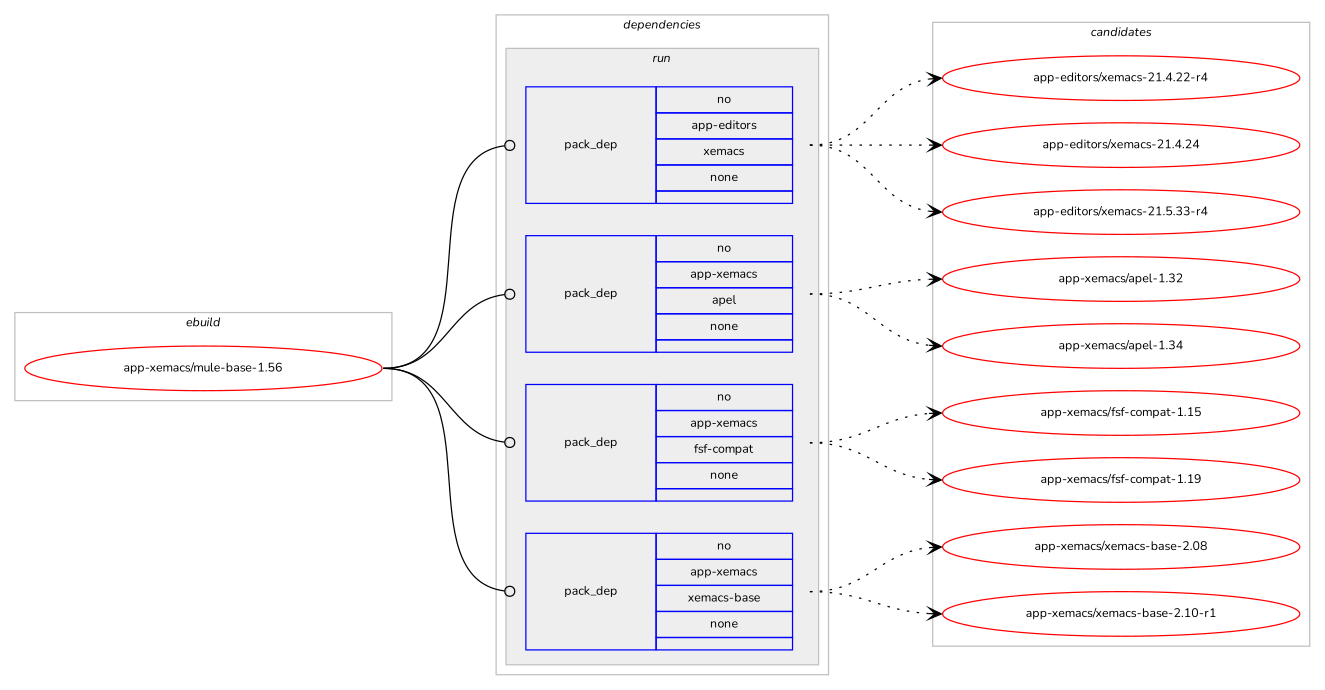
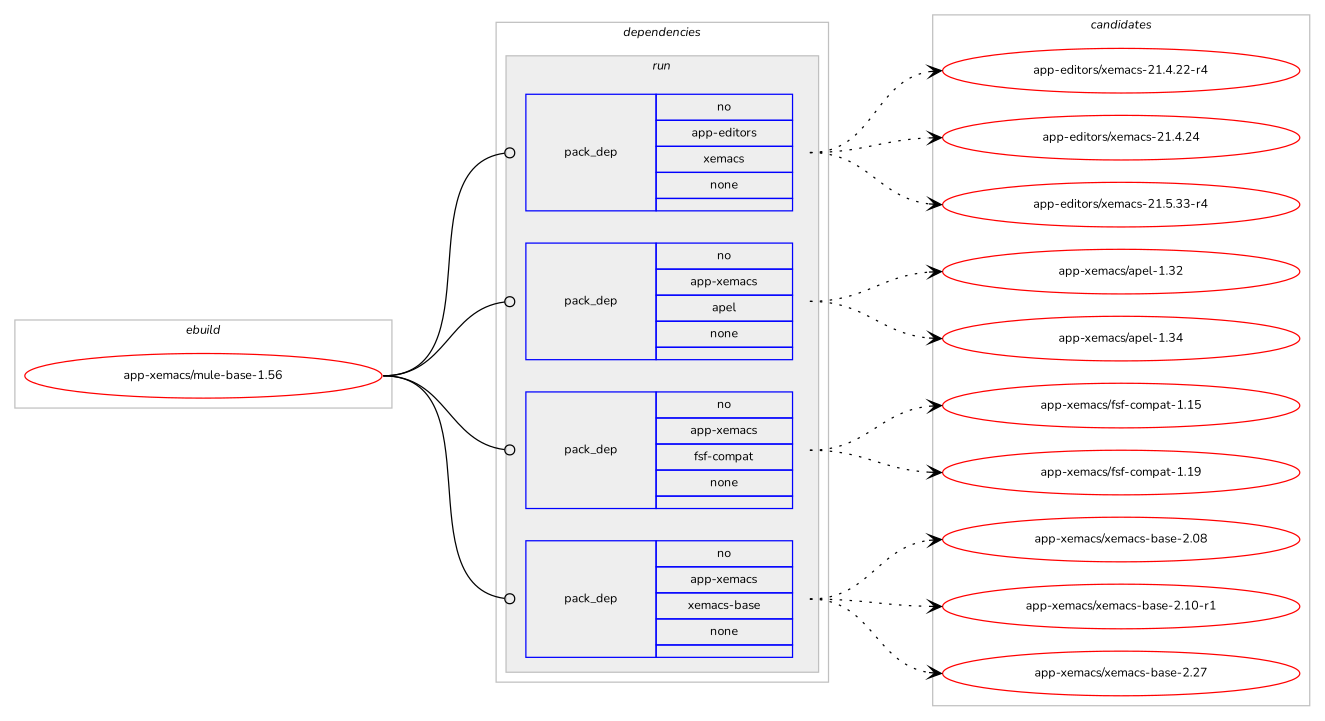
none -> (1121, 673)
